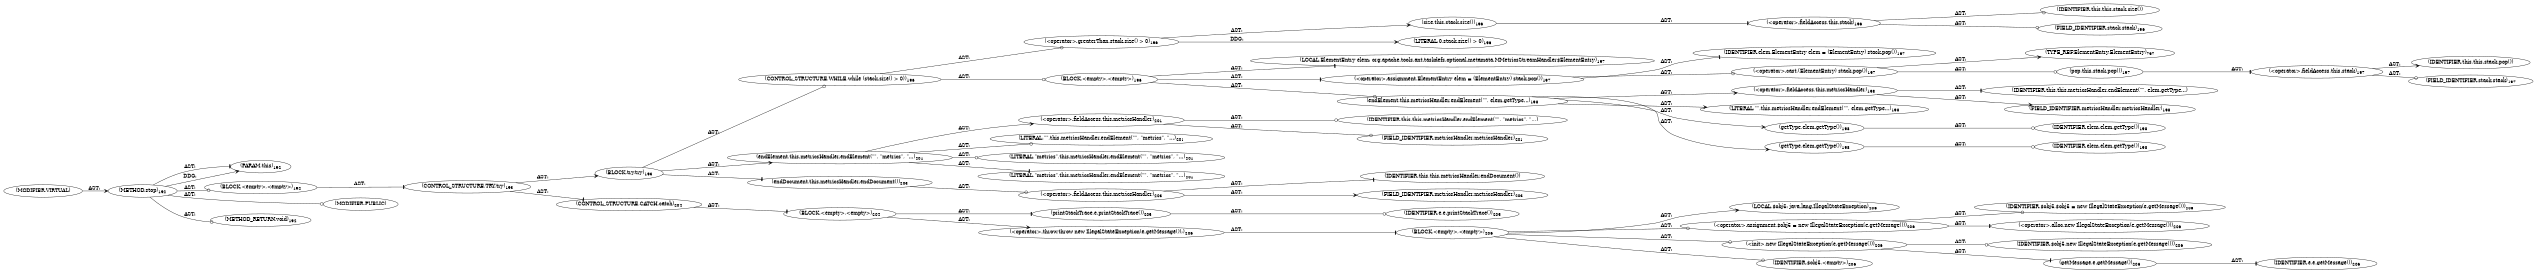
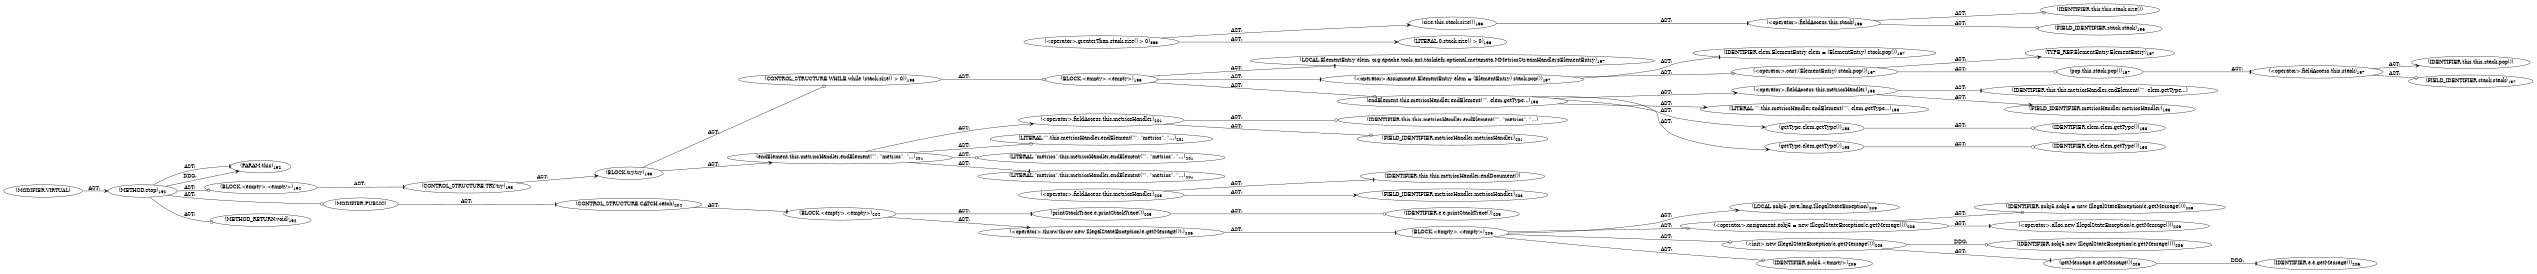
(1238, 39) -> (1238, 39)
(1154, 41) -> (1154, 41)
(2151, 53) -> (2151, 53)
(970, 61) -> none
(840, 183) -> none
(546, 195) -> (476, 204)
(1962, 242) -> (1962, 242)
(2238, 261) -> (2238, 261)
